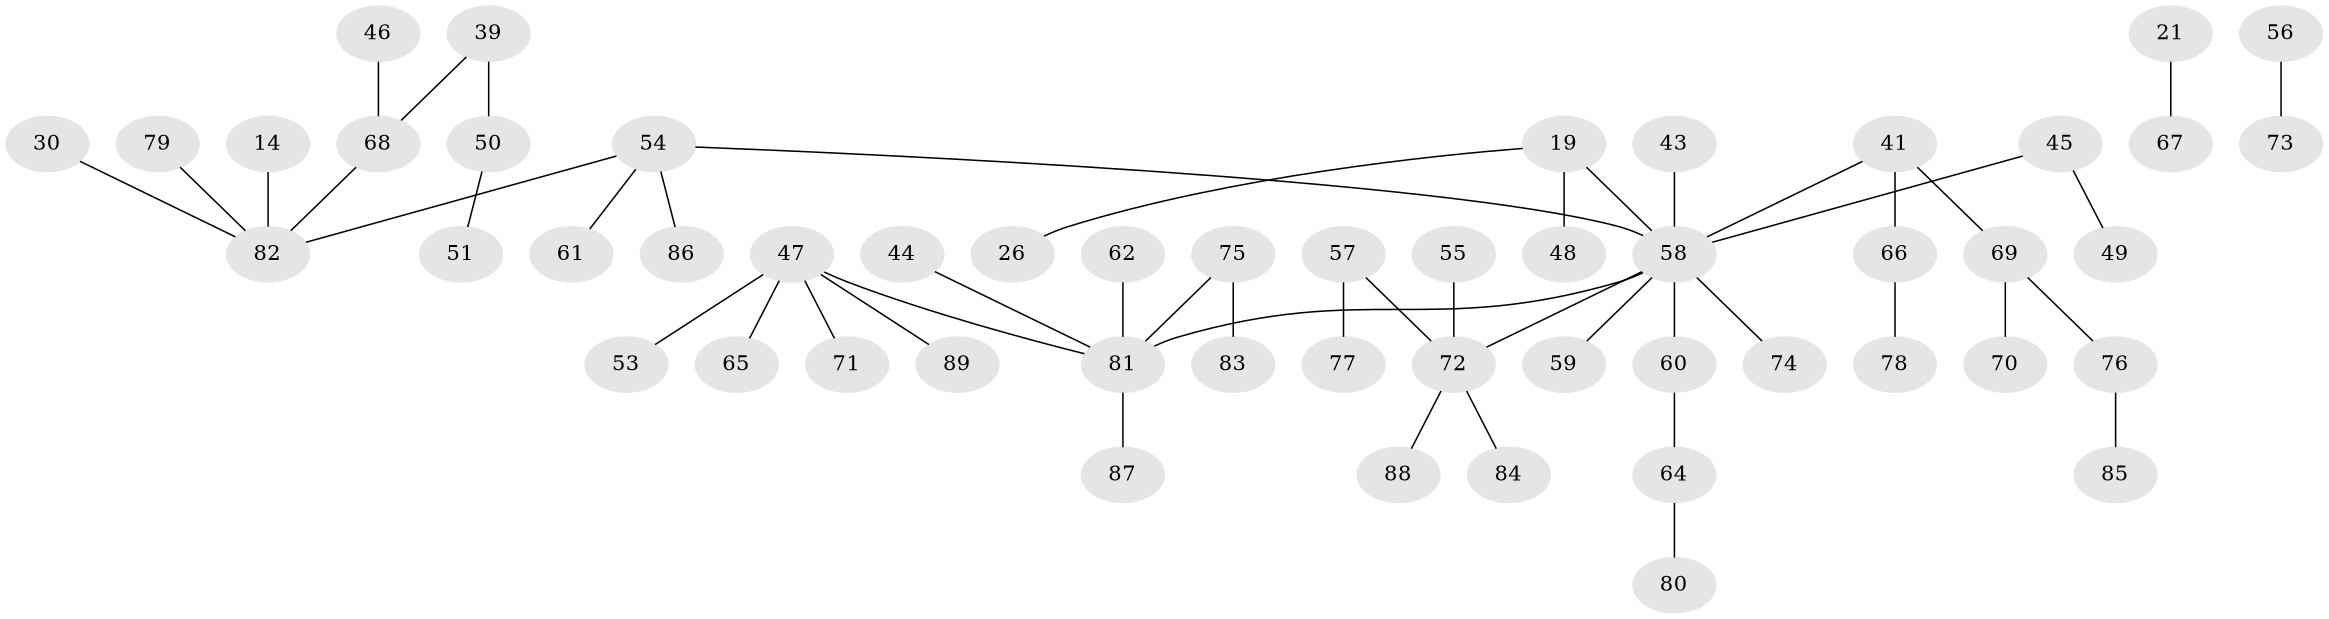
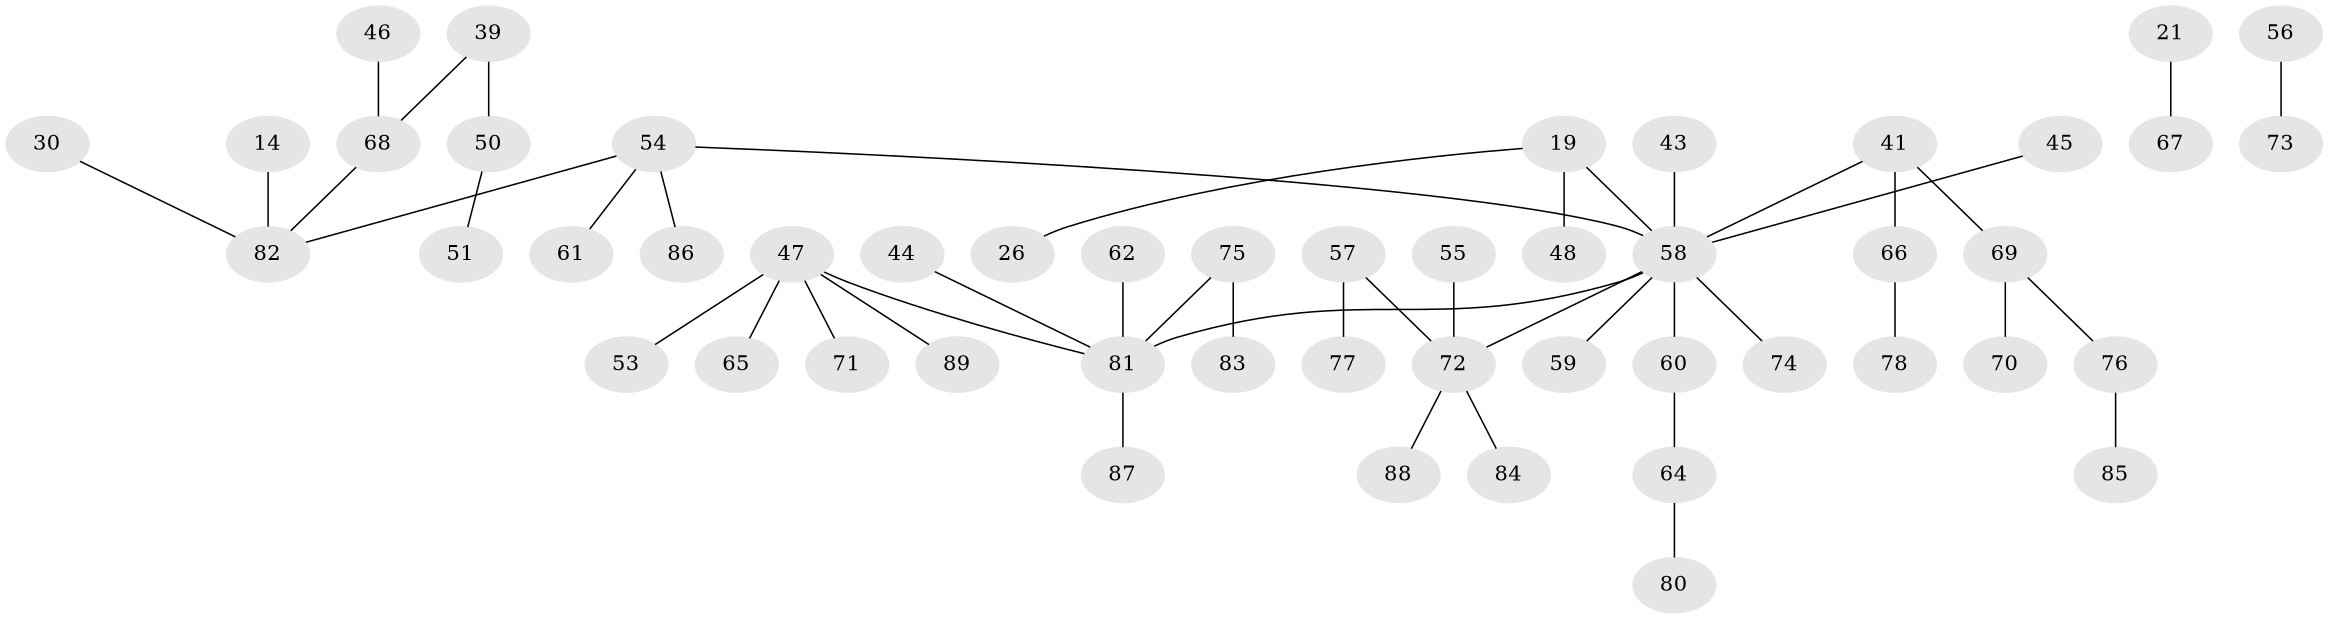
(158, 144) -> none
(2116, 254) -> none
